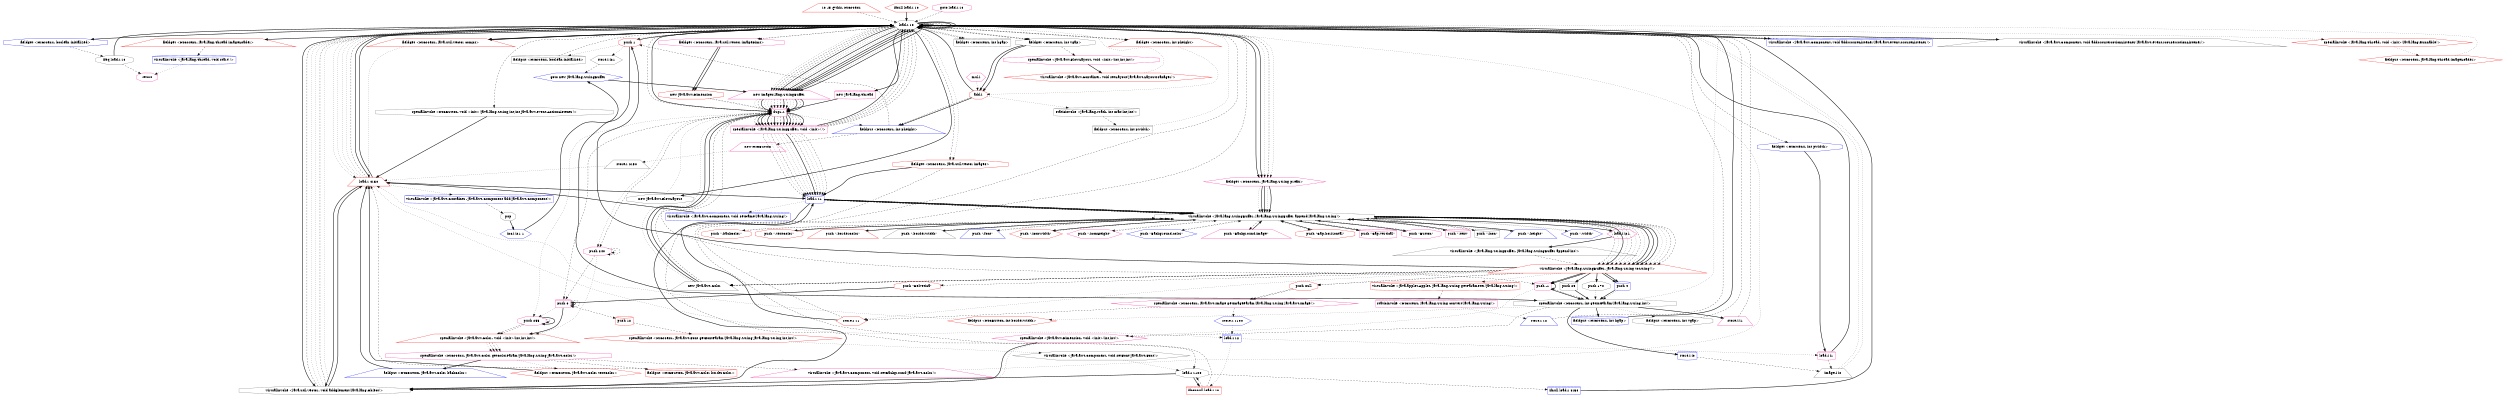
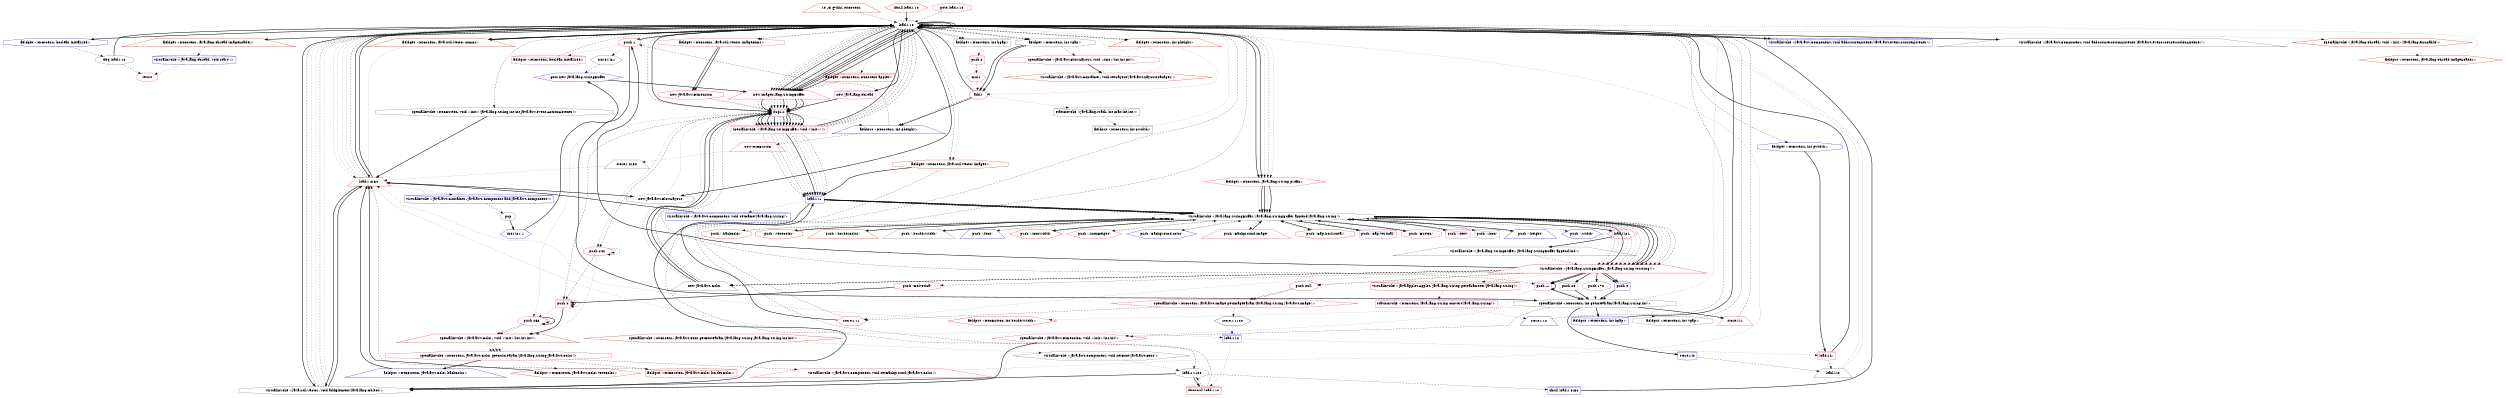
(549, 60) -> (549, 60)
none -> (977, 60)
none -> (859, 77)
(595, 191) -> (509, 189)
(624, 321) -> none
(1833, 373) -> (1833, 373)
